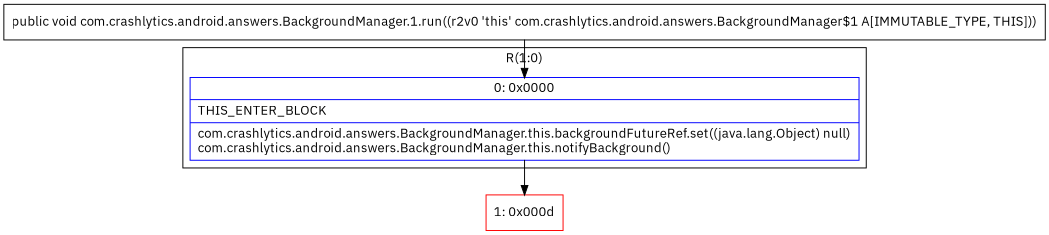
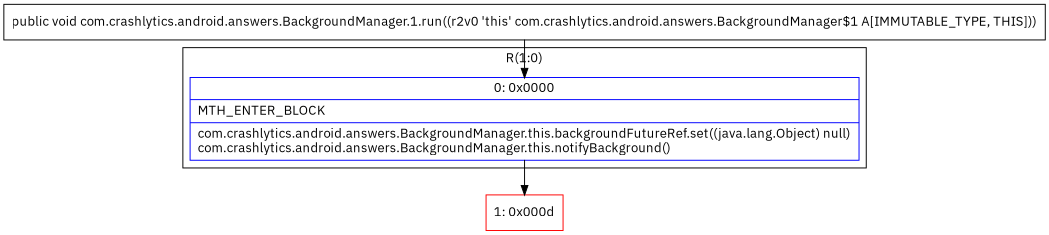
(263, 111) -> (262, 111)
